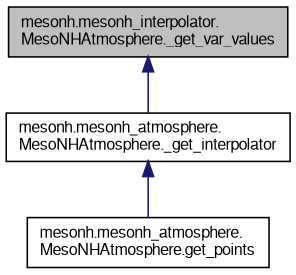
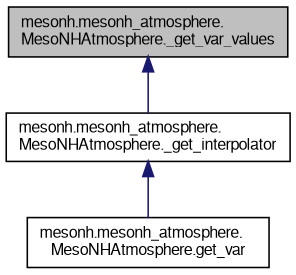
(148, 32) -> (148, 32)
(148, 243) -> (148, 243)
